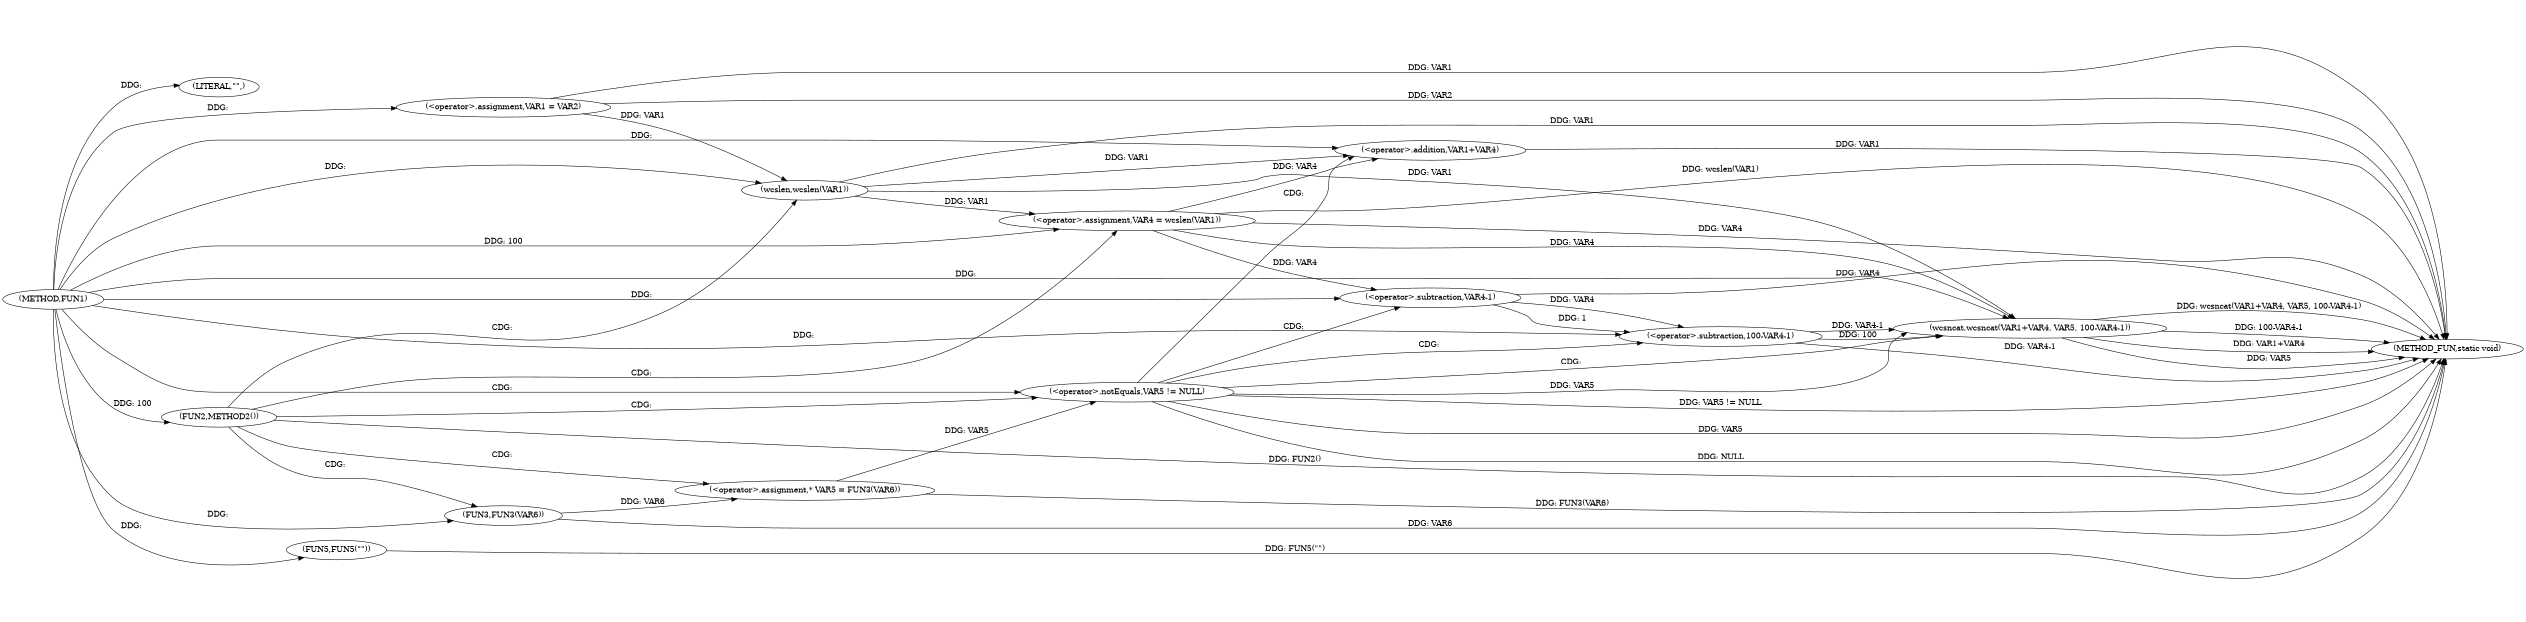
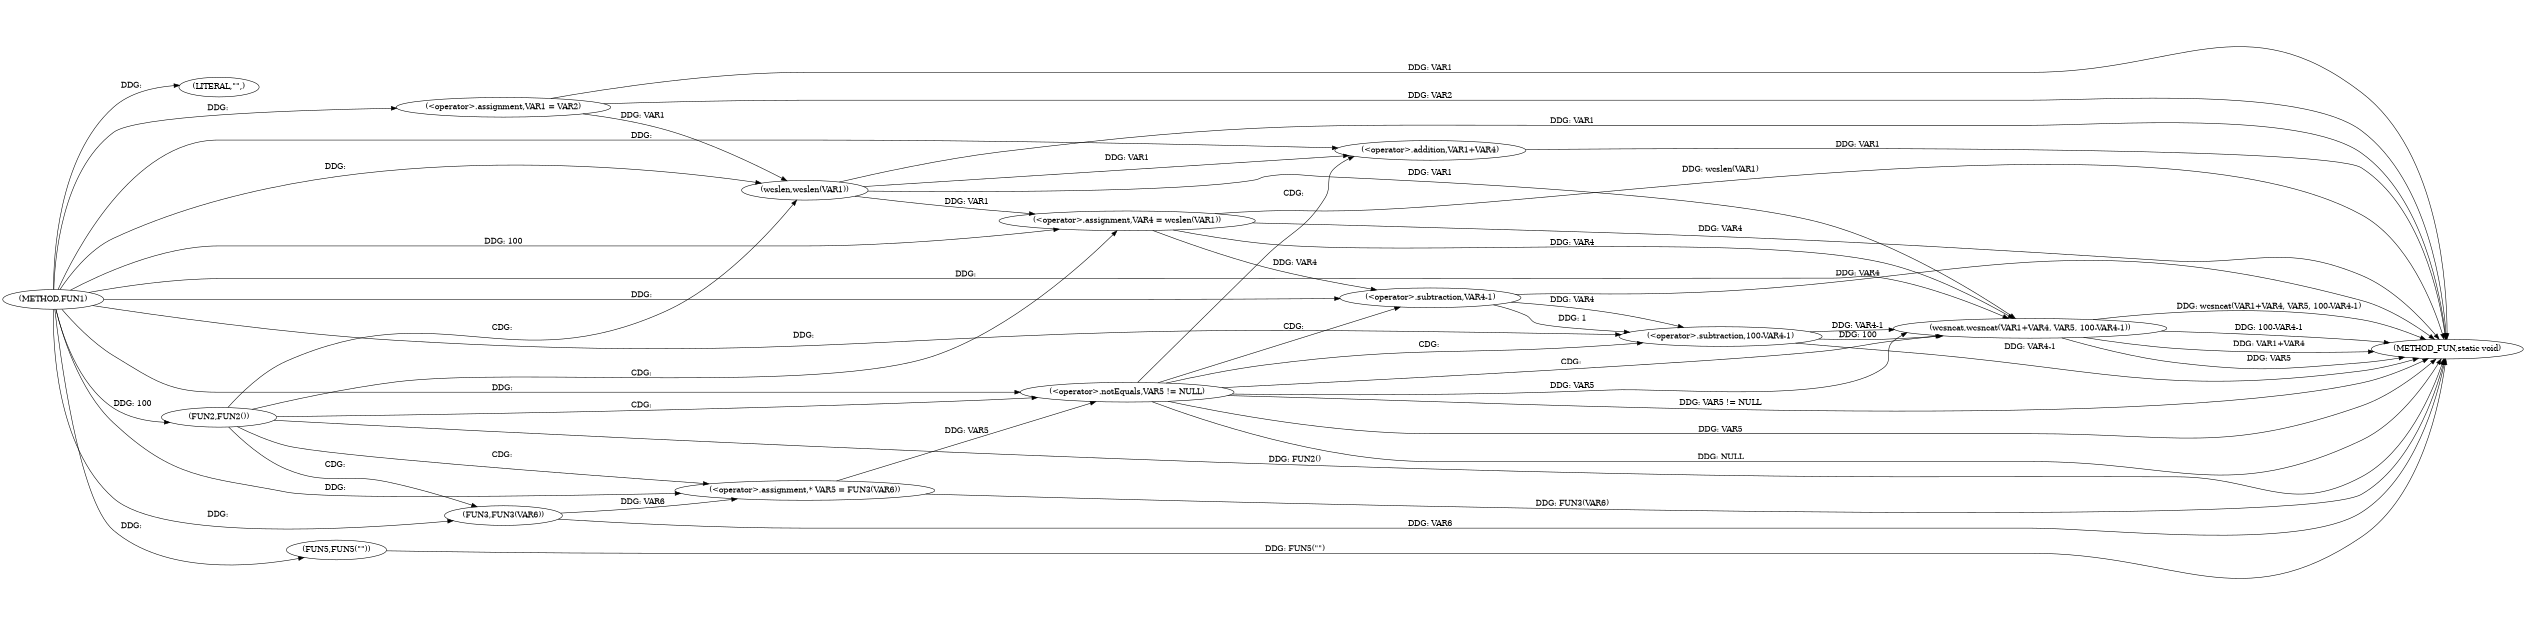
(1271, 186) -> none
(503, 388) -> (503, 388)
(219, 417) -> (219, 417)
none -> (321, 495)
